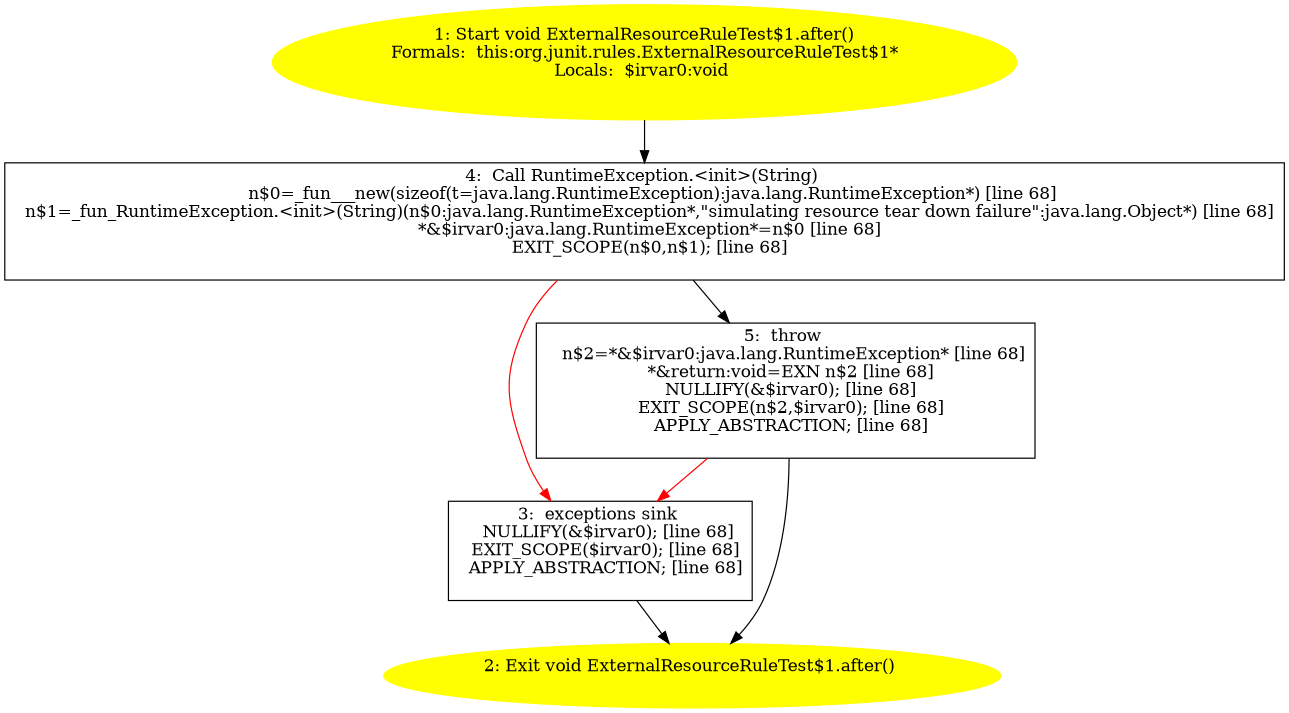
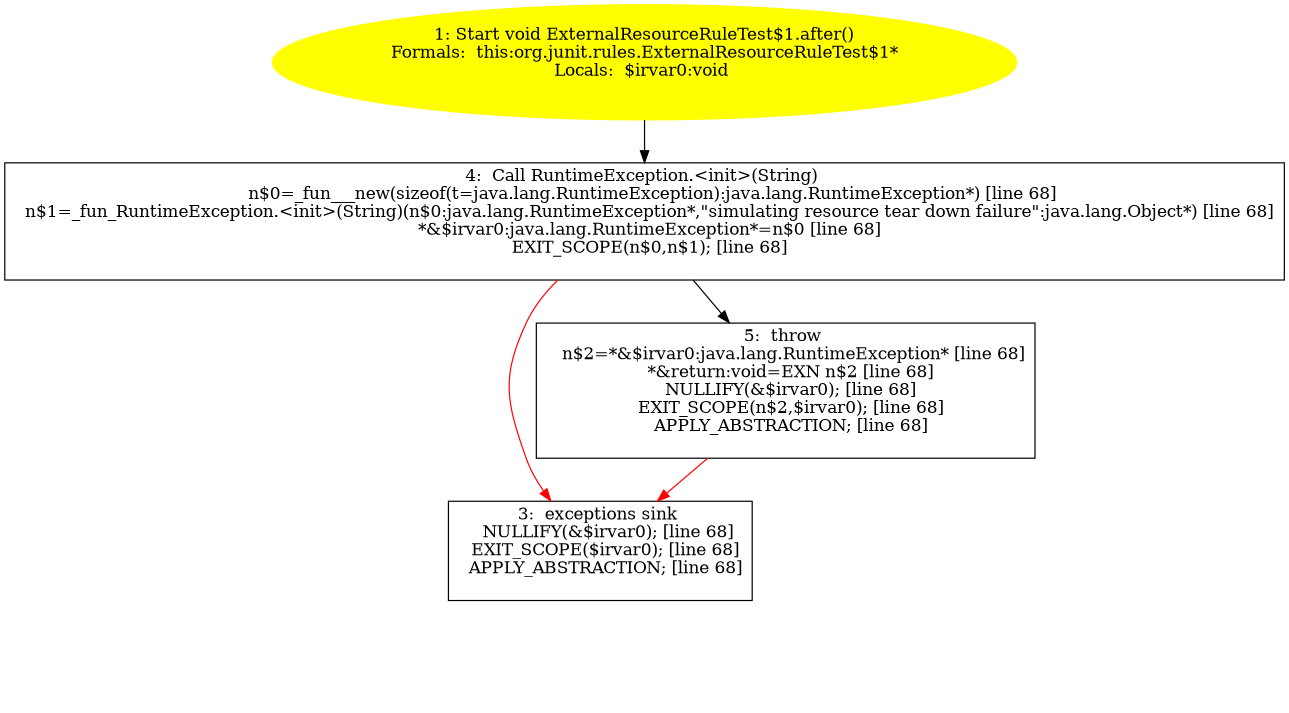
(692, 676) -> none
